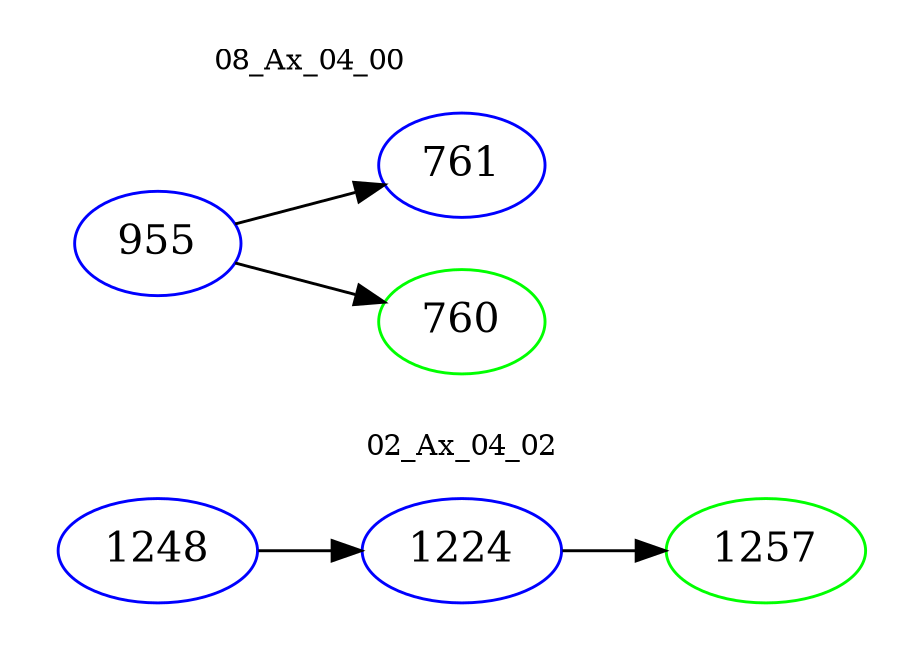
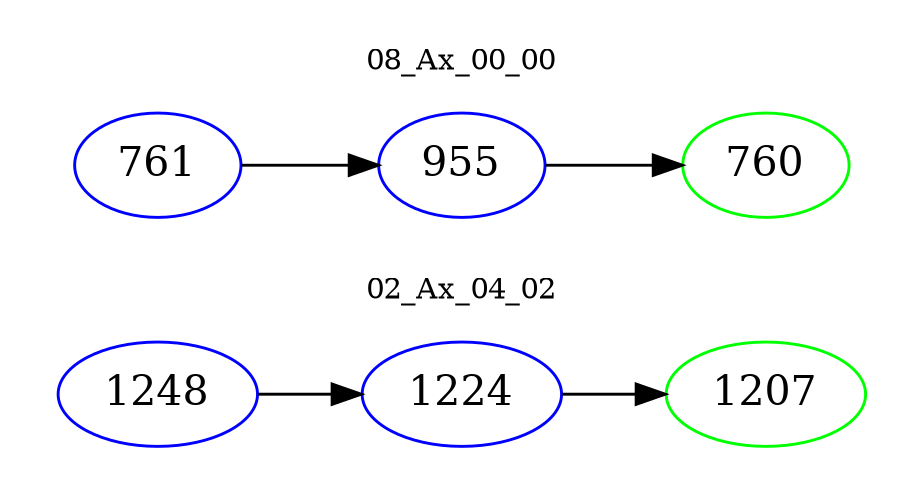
(310, 62) -> (462, 62)
(295, 208) -> (295, 165)
(766, 551) -> (766, 394)
